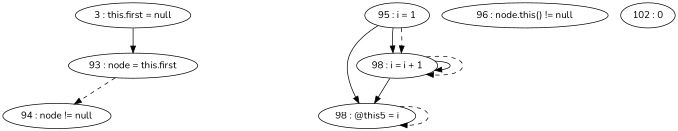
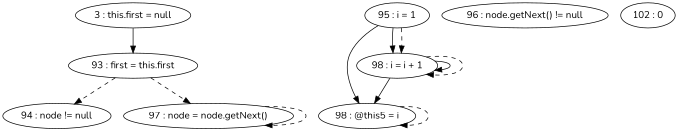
(525, 15) -> (525, 15)
(133, 66) -> (133, 66)
none -> (209, 116)
